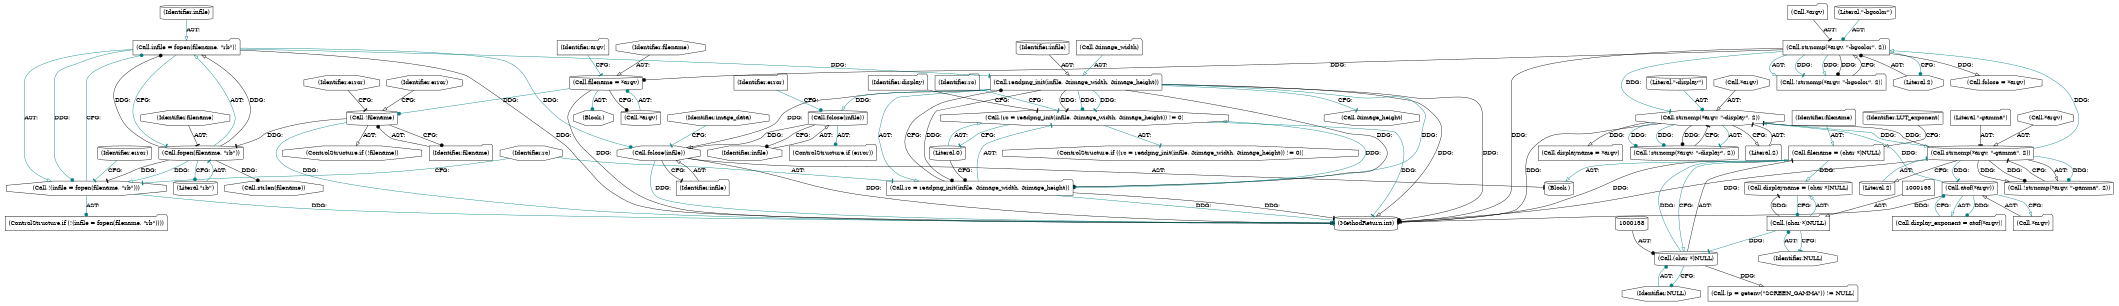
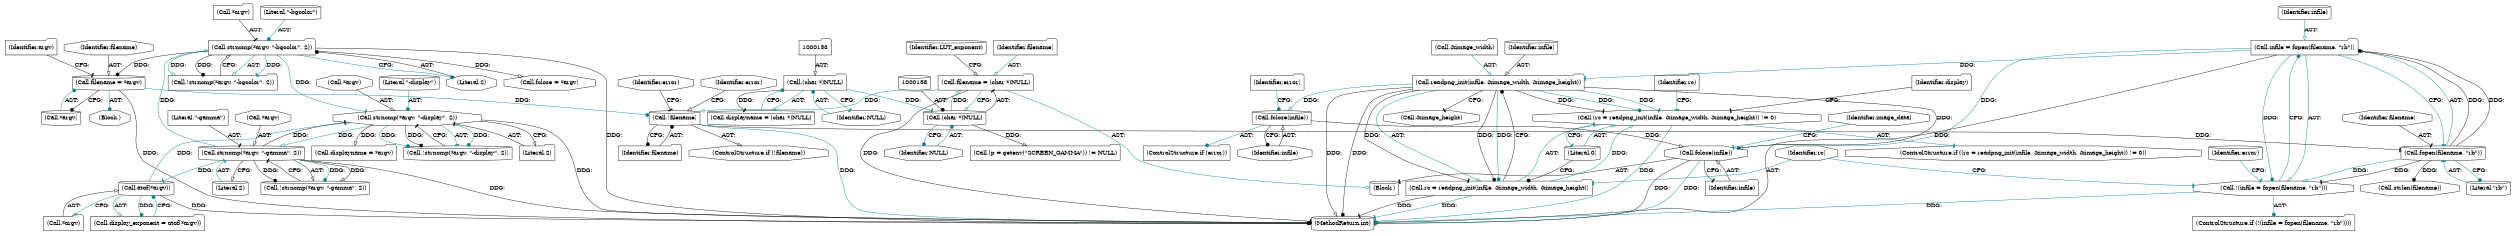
(594, 64) -> (69, 65)
(1294, 94) -> (1464, 100)
(1821, 168) -> (829, 109)
